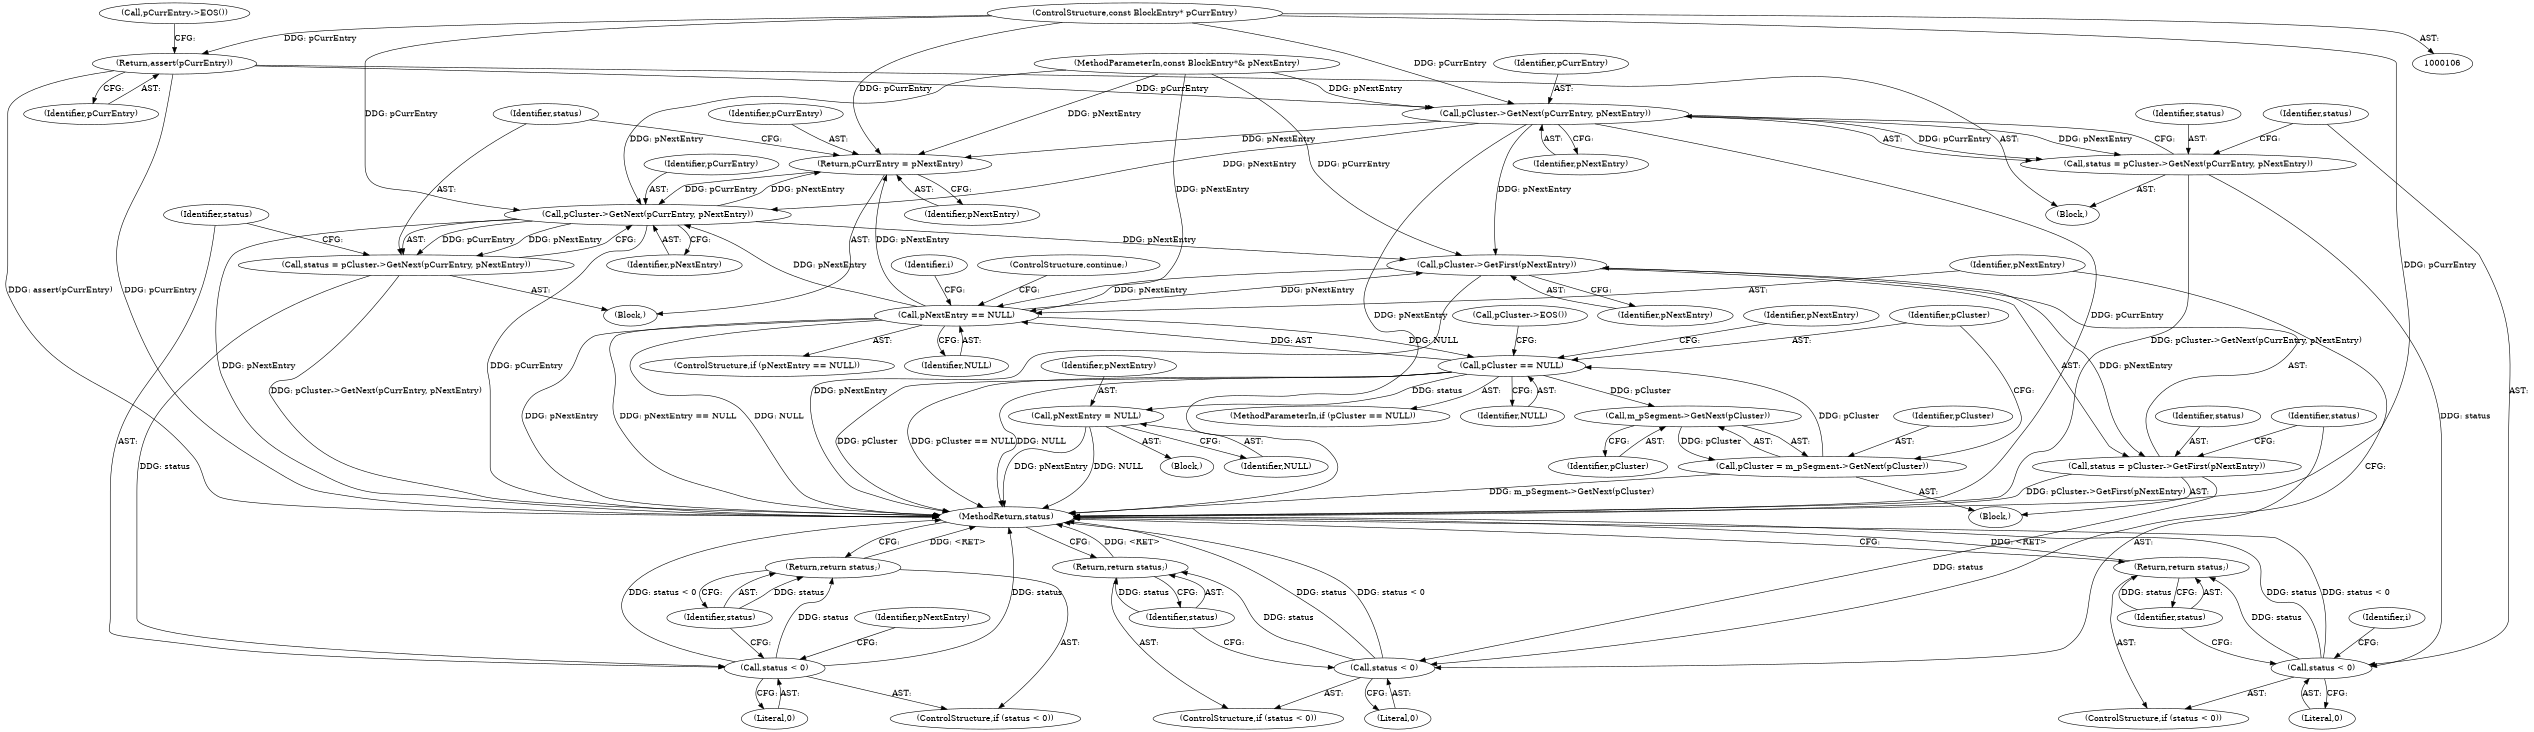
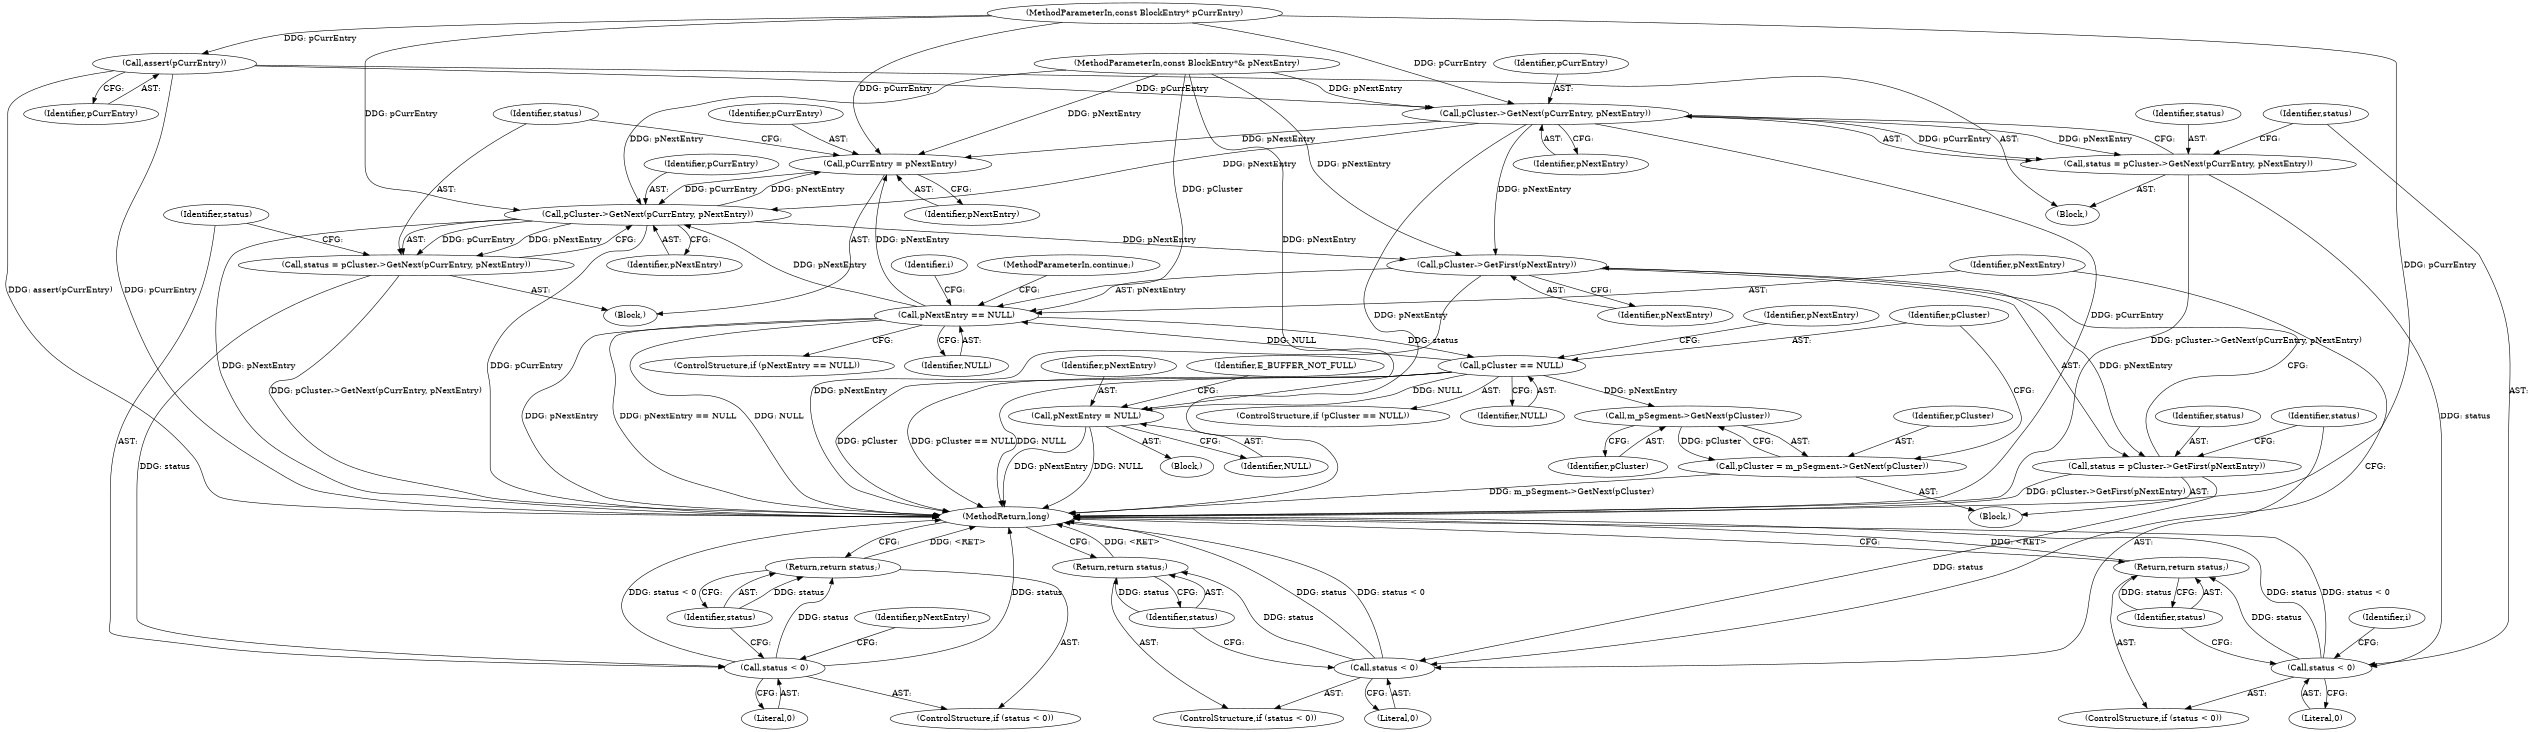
(175, 13) -> none
(1135, 13) -> (1135, 13)
(175, 64) -> (175, 64)
(2443, 64) -> none
(890, 164) -> (890, 164)
(1354, 164) -> (1354, 164)
(1213, 190) -> (1213, 190)
(1069, 265) -> (1069, 265)
(1151, 290) -> (1151, 290)
(1219, 292) -> none
none -> (1283, 313)
(1520, 316) -> none
(884, 341) -> (884, 341)
(1291, 341) -> (1291, 341)
(1433, 341) -> (1433, 341)
none -> (1285, 366)
(2299, 366) -> (2299, 366)
(1728, 379) -> none
(1437, 391) -> (1437, 391)
(1641, 391) -> (1641, 391)
(1323, 416) -> (1323, 416)
(1765, 442) -> (1765, 442)
(1006, 517) -> (1006, 517)
